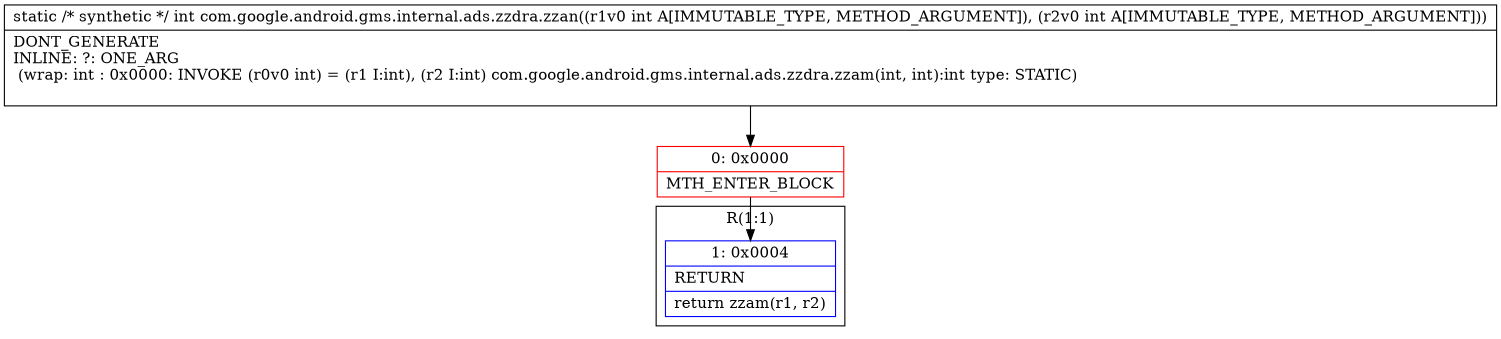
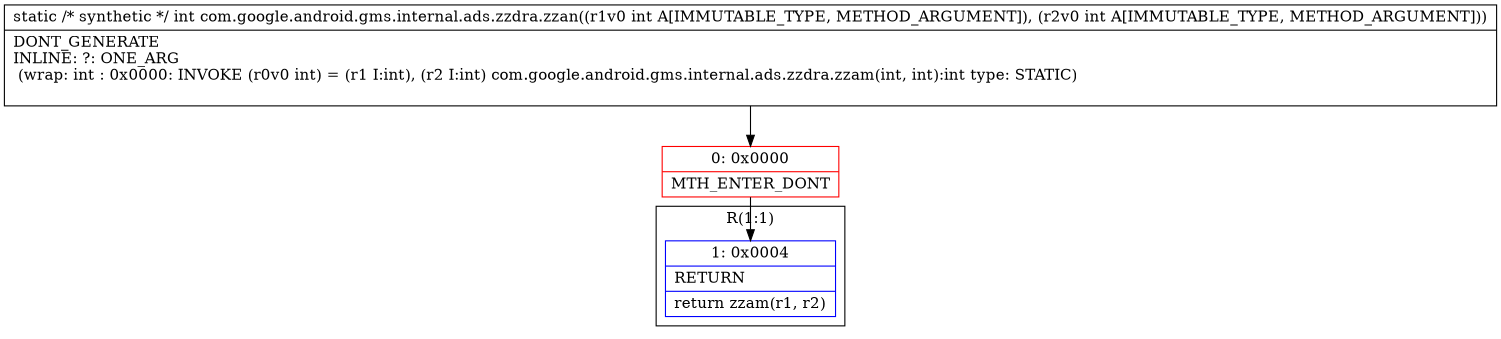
(751, 184) -> (751, 184)
